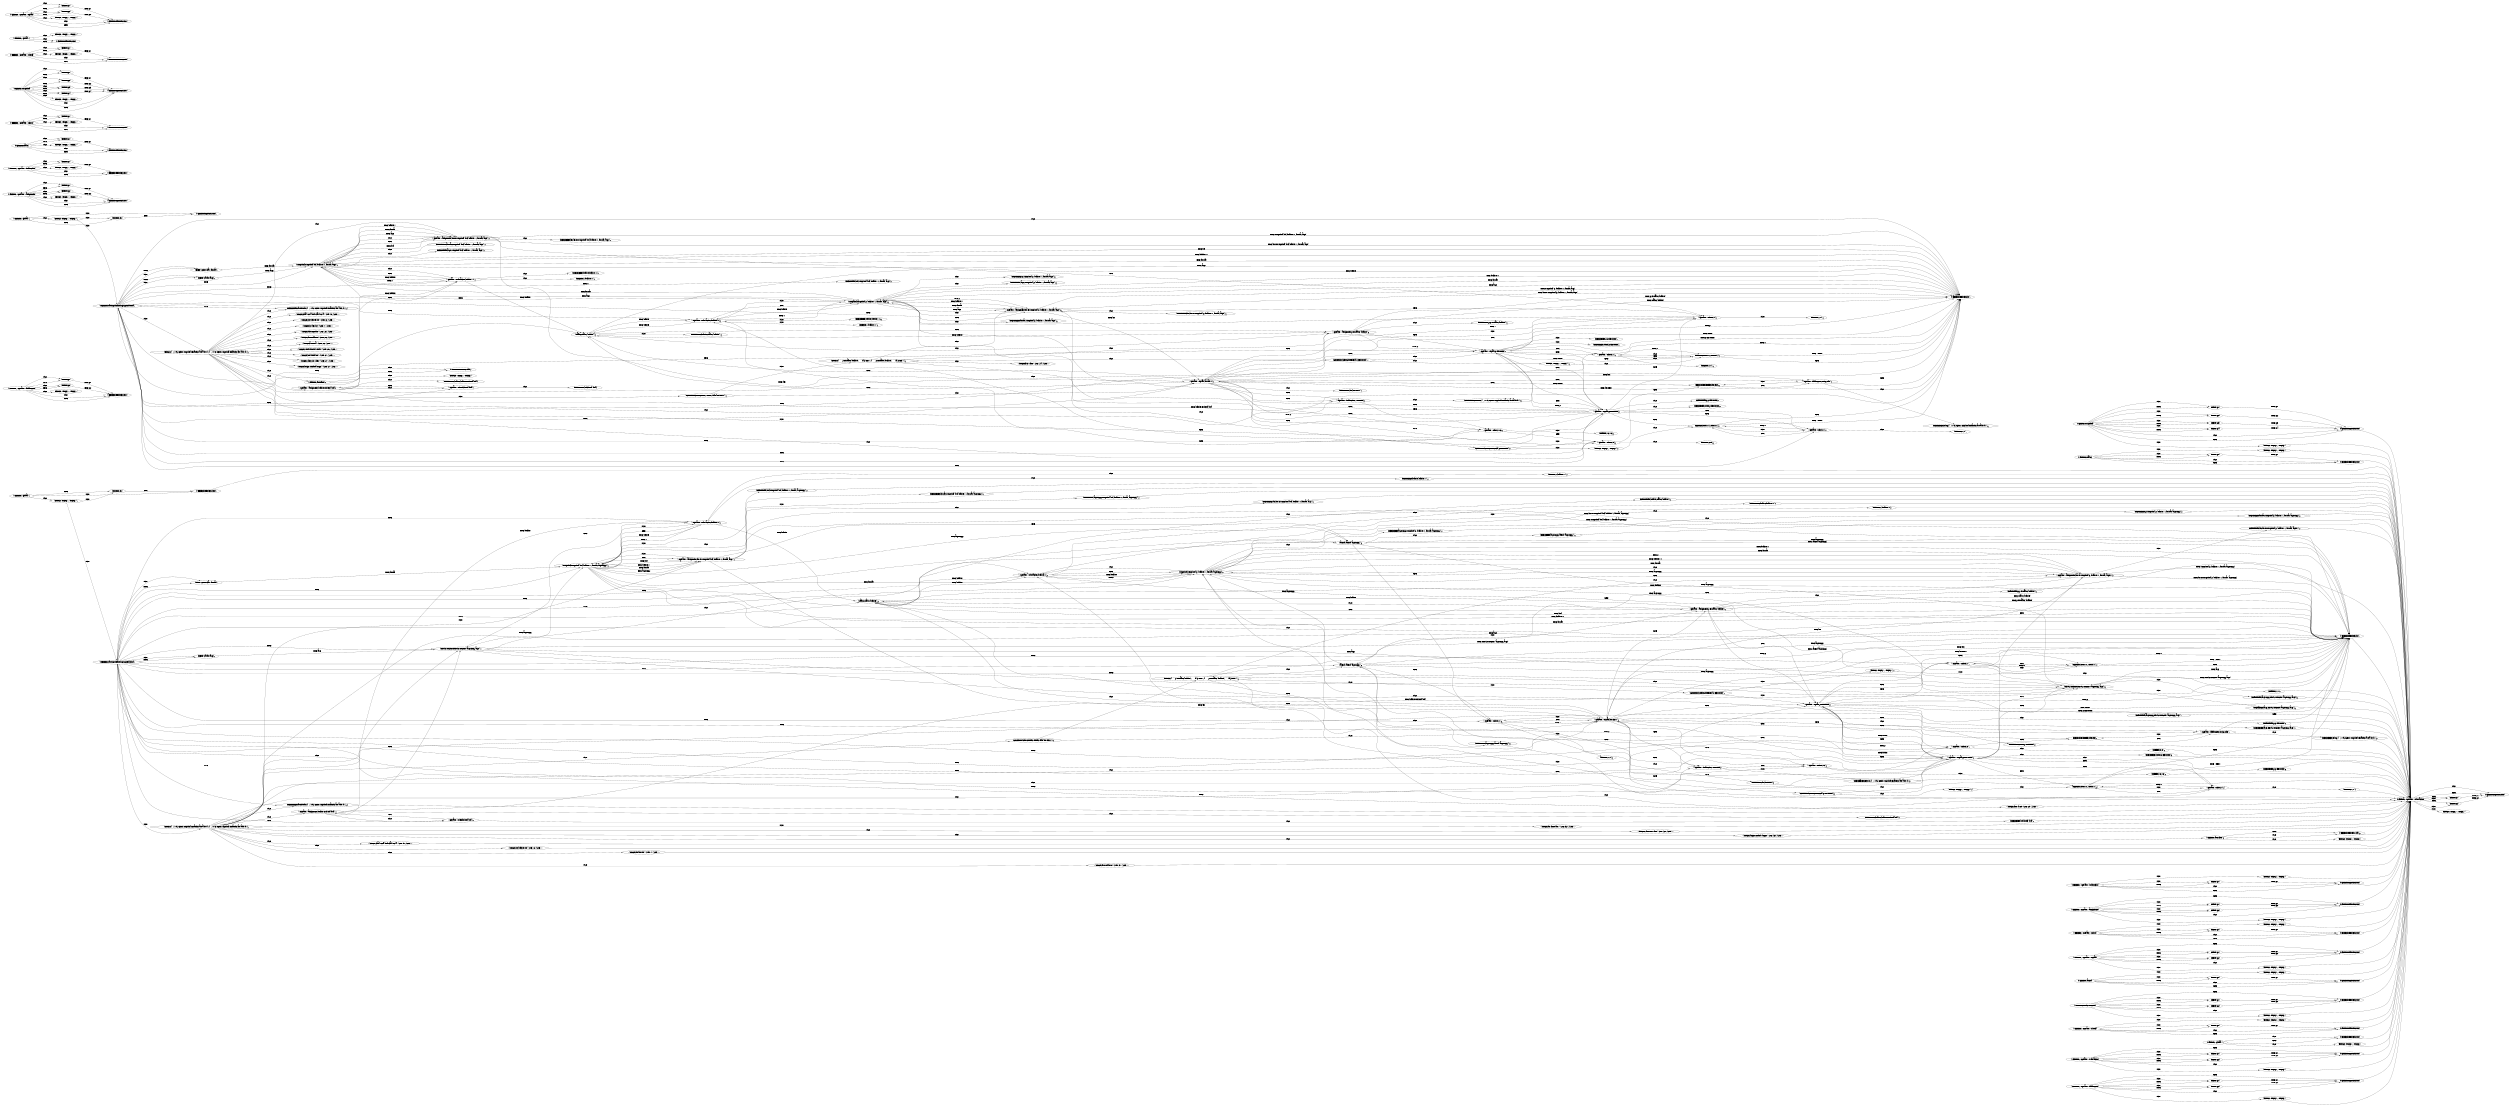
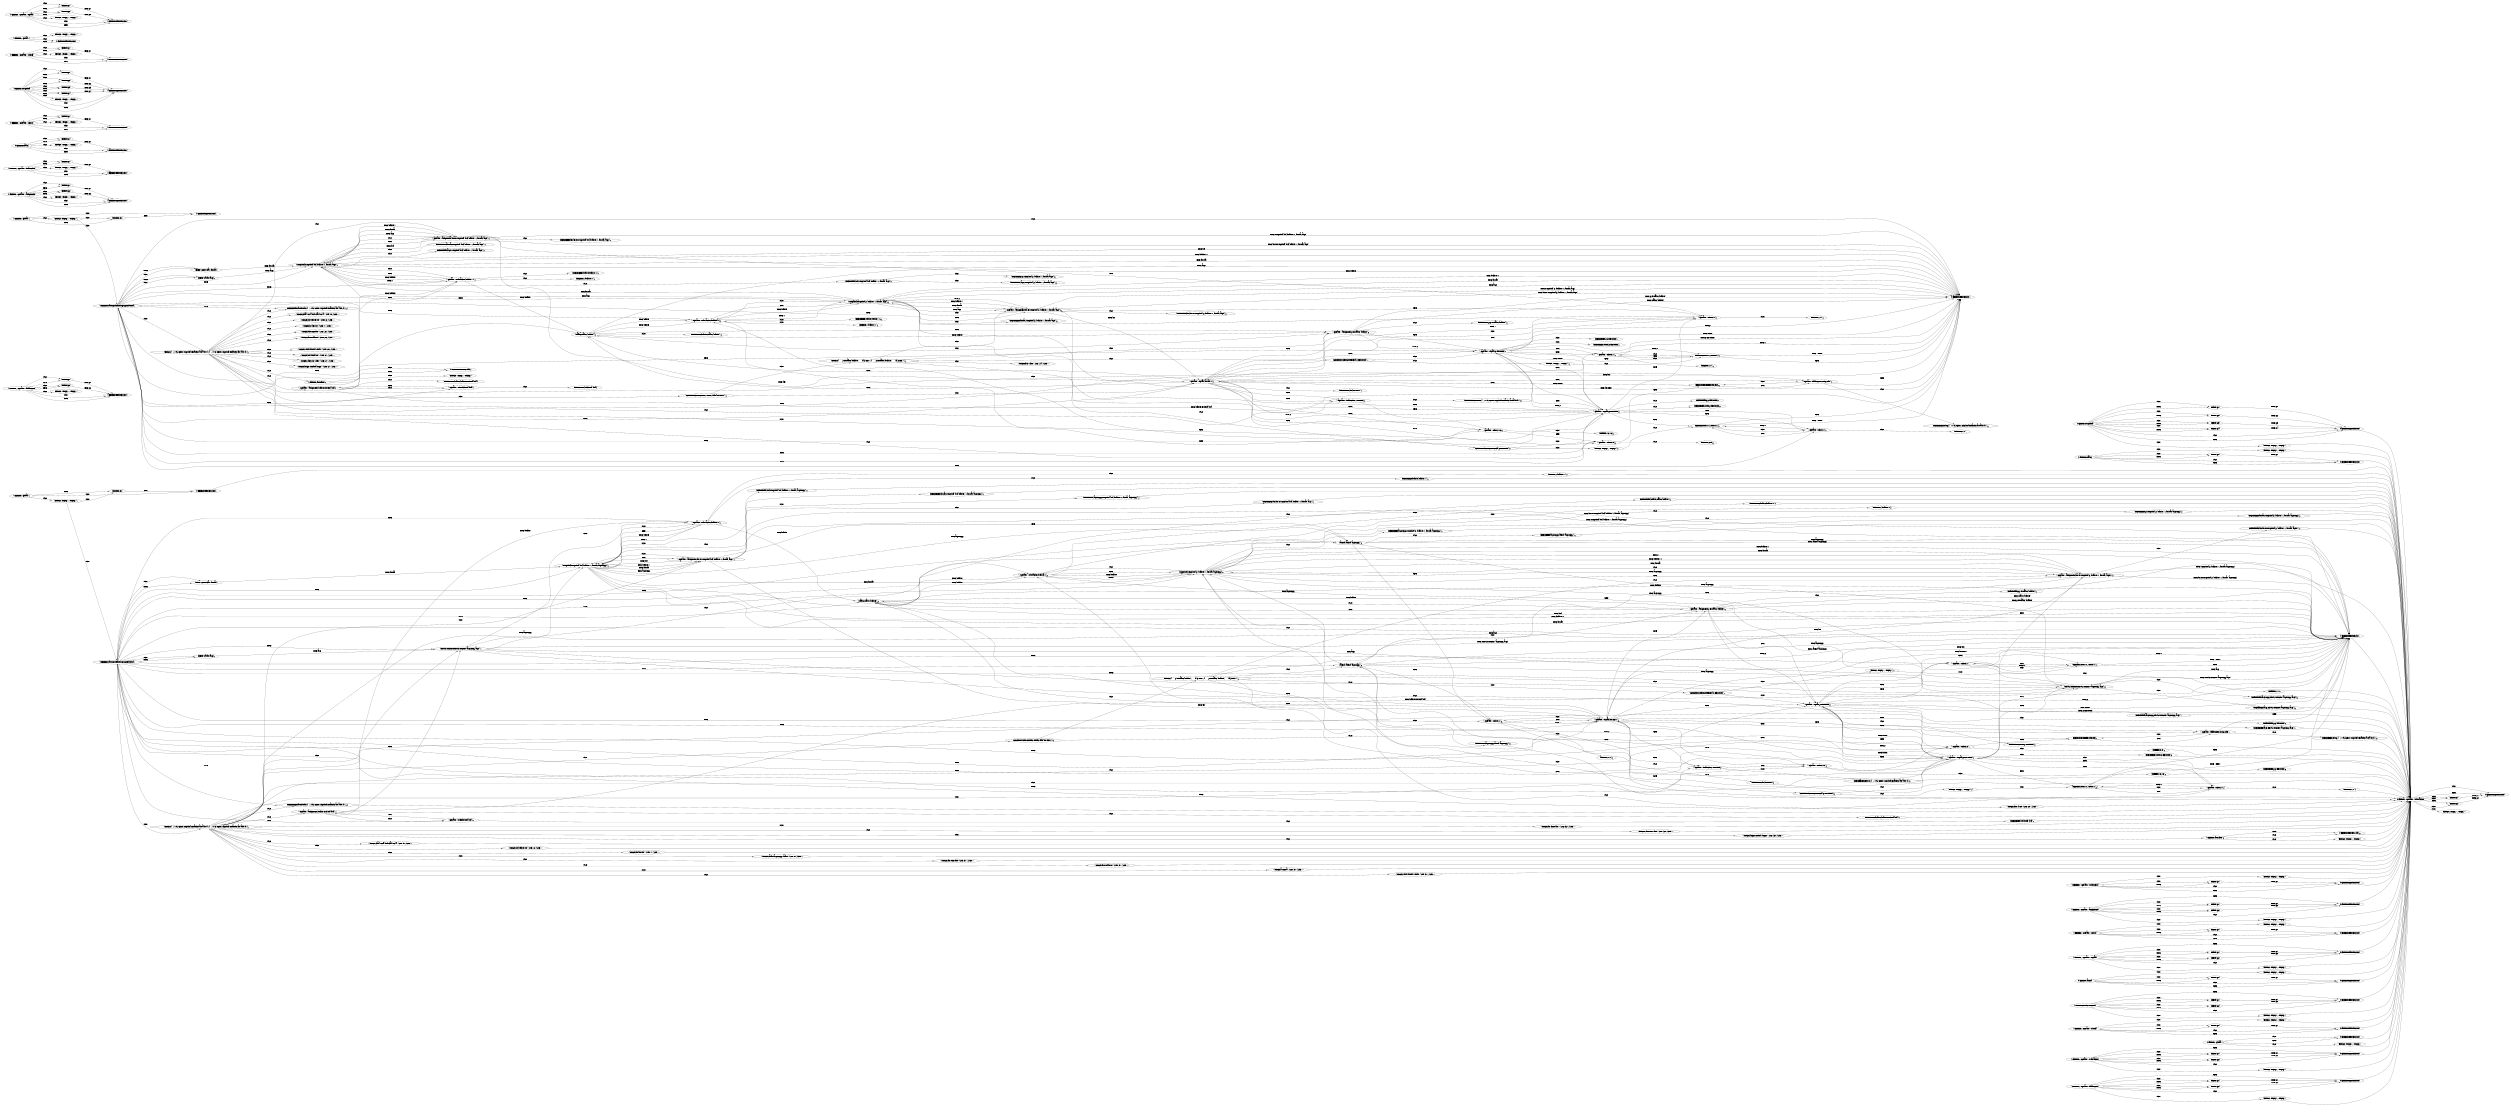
(939, 279) -> (944, 275)
(586, 284) -> (586, 284)
(940, 287) -> (951, 282)
(317, 344) -> none
none -> (782, 857)
none -> (957, 861)
none -> (1288, 870)
none -> (1415, 874)
